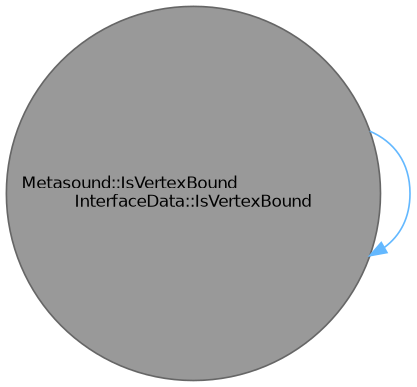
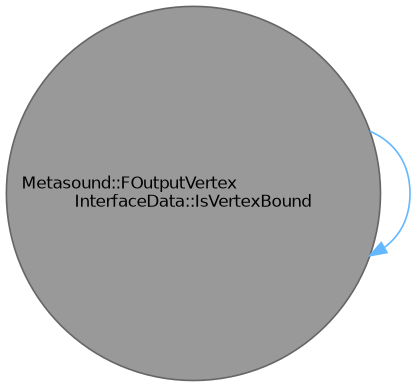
(193, 193) -> (193, 193)
